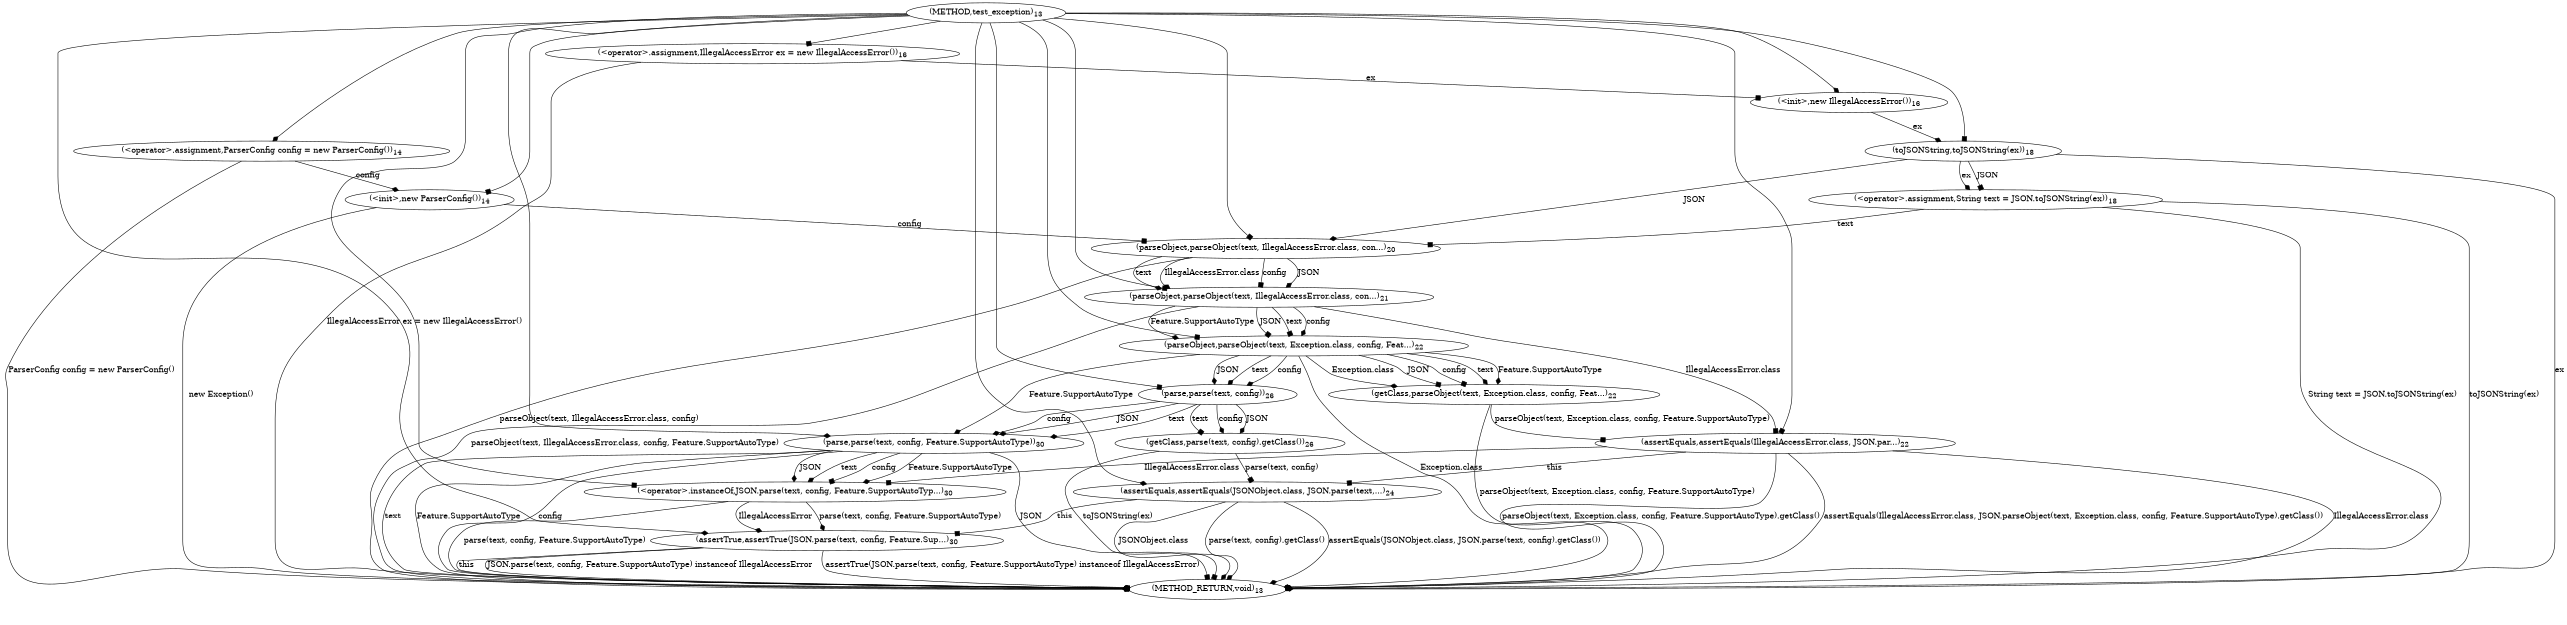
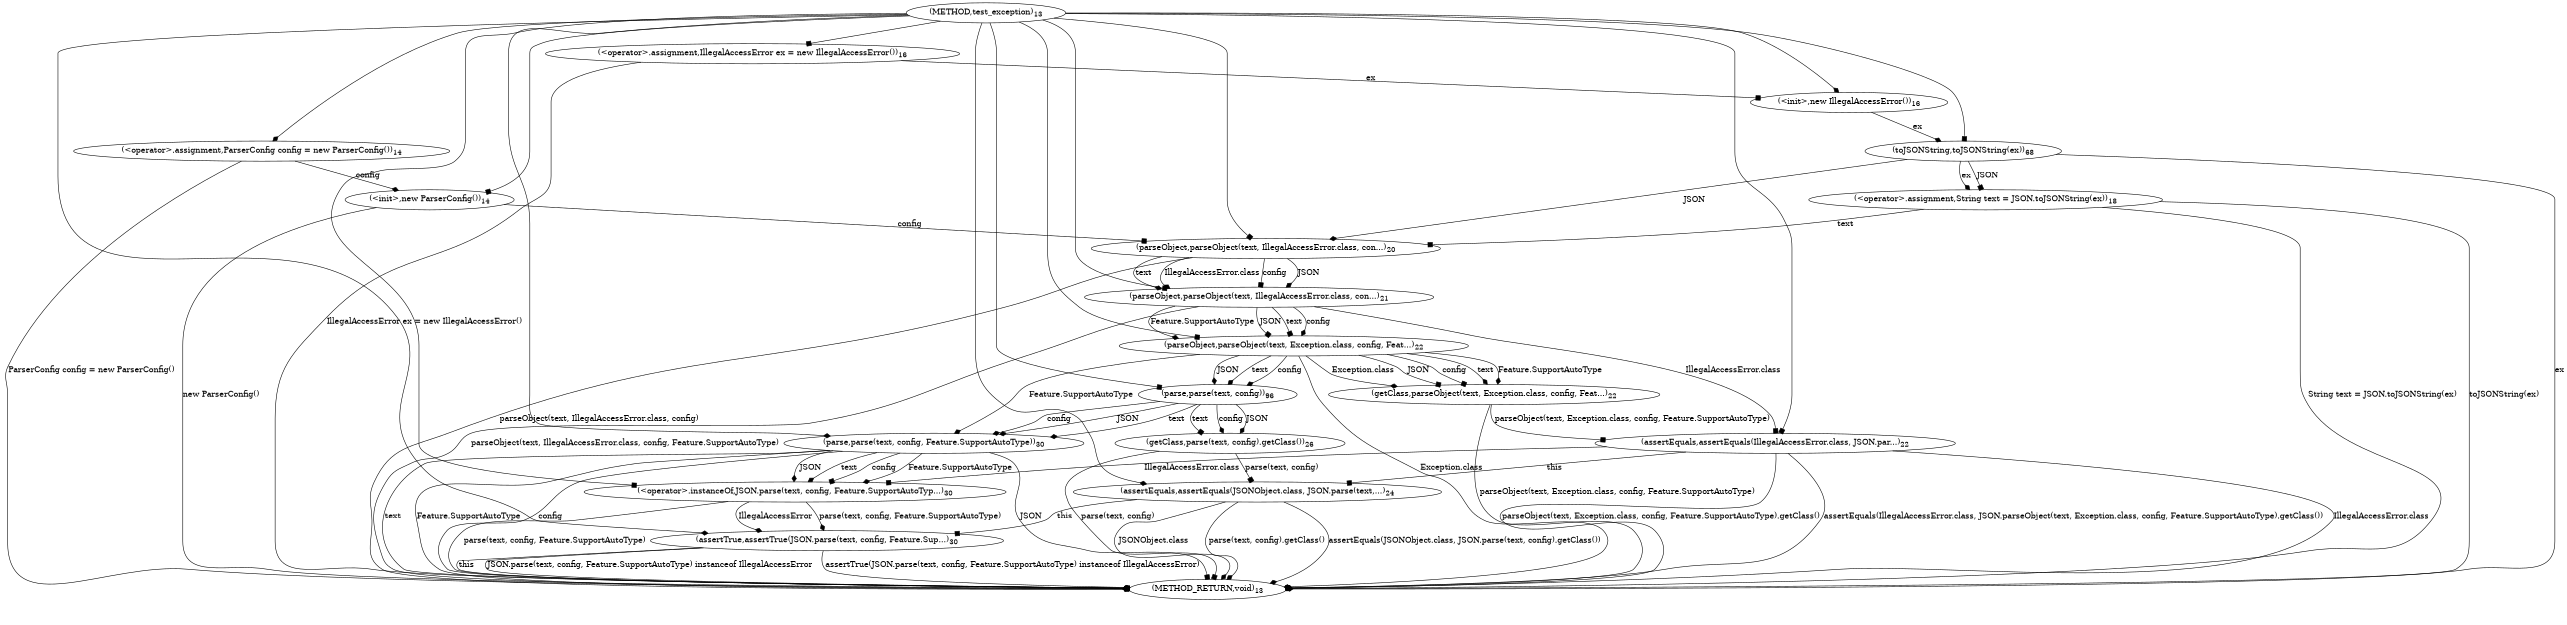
(2030, 150) -> (2030, 150)
(1270, 394) -> (1270, 394)
(221, 395) -> (221, 395)
(1118, 516) -> (1118, 516)
